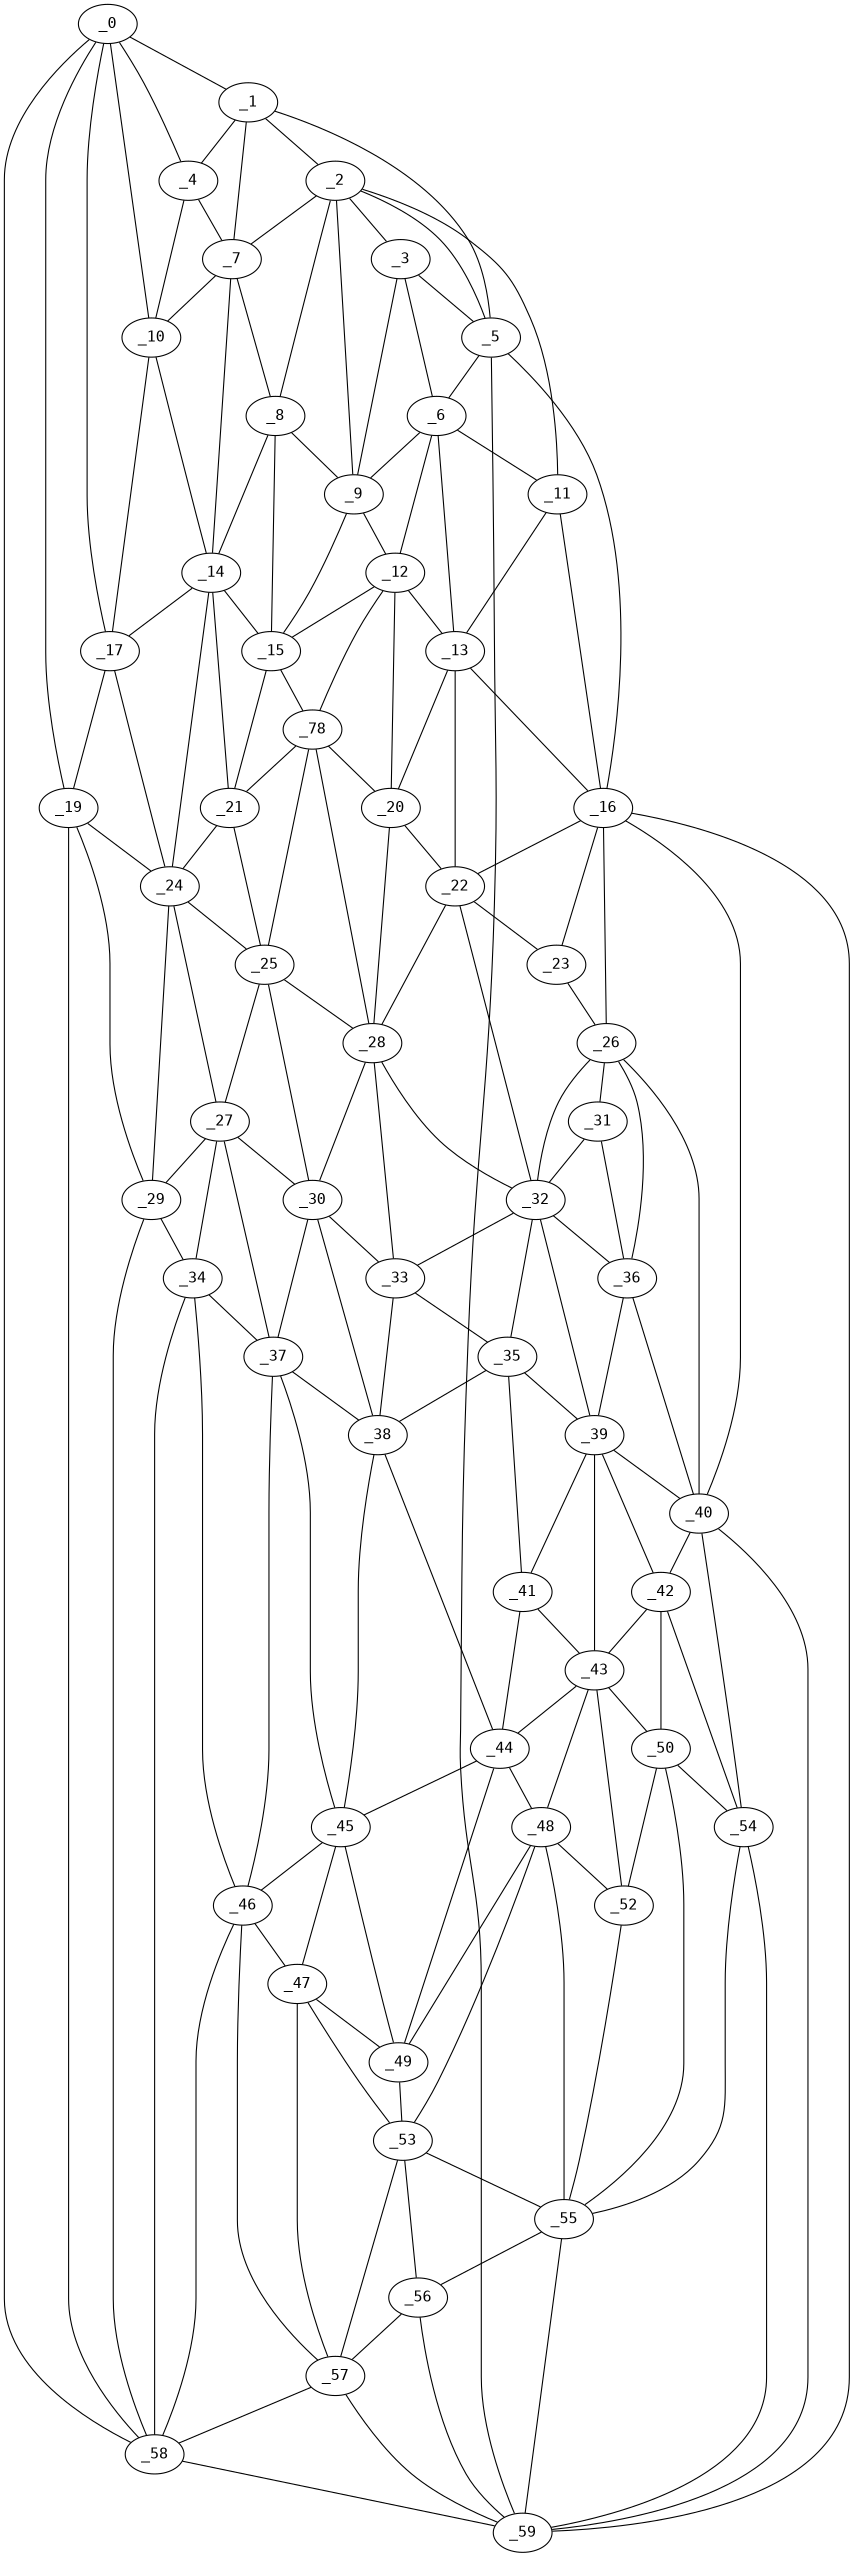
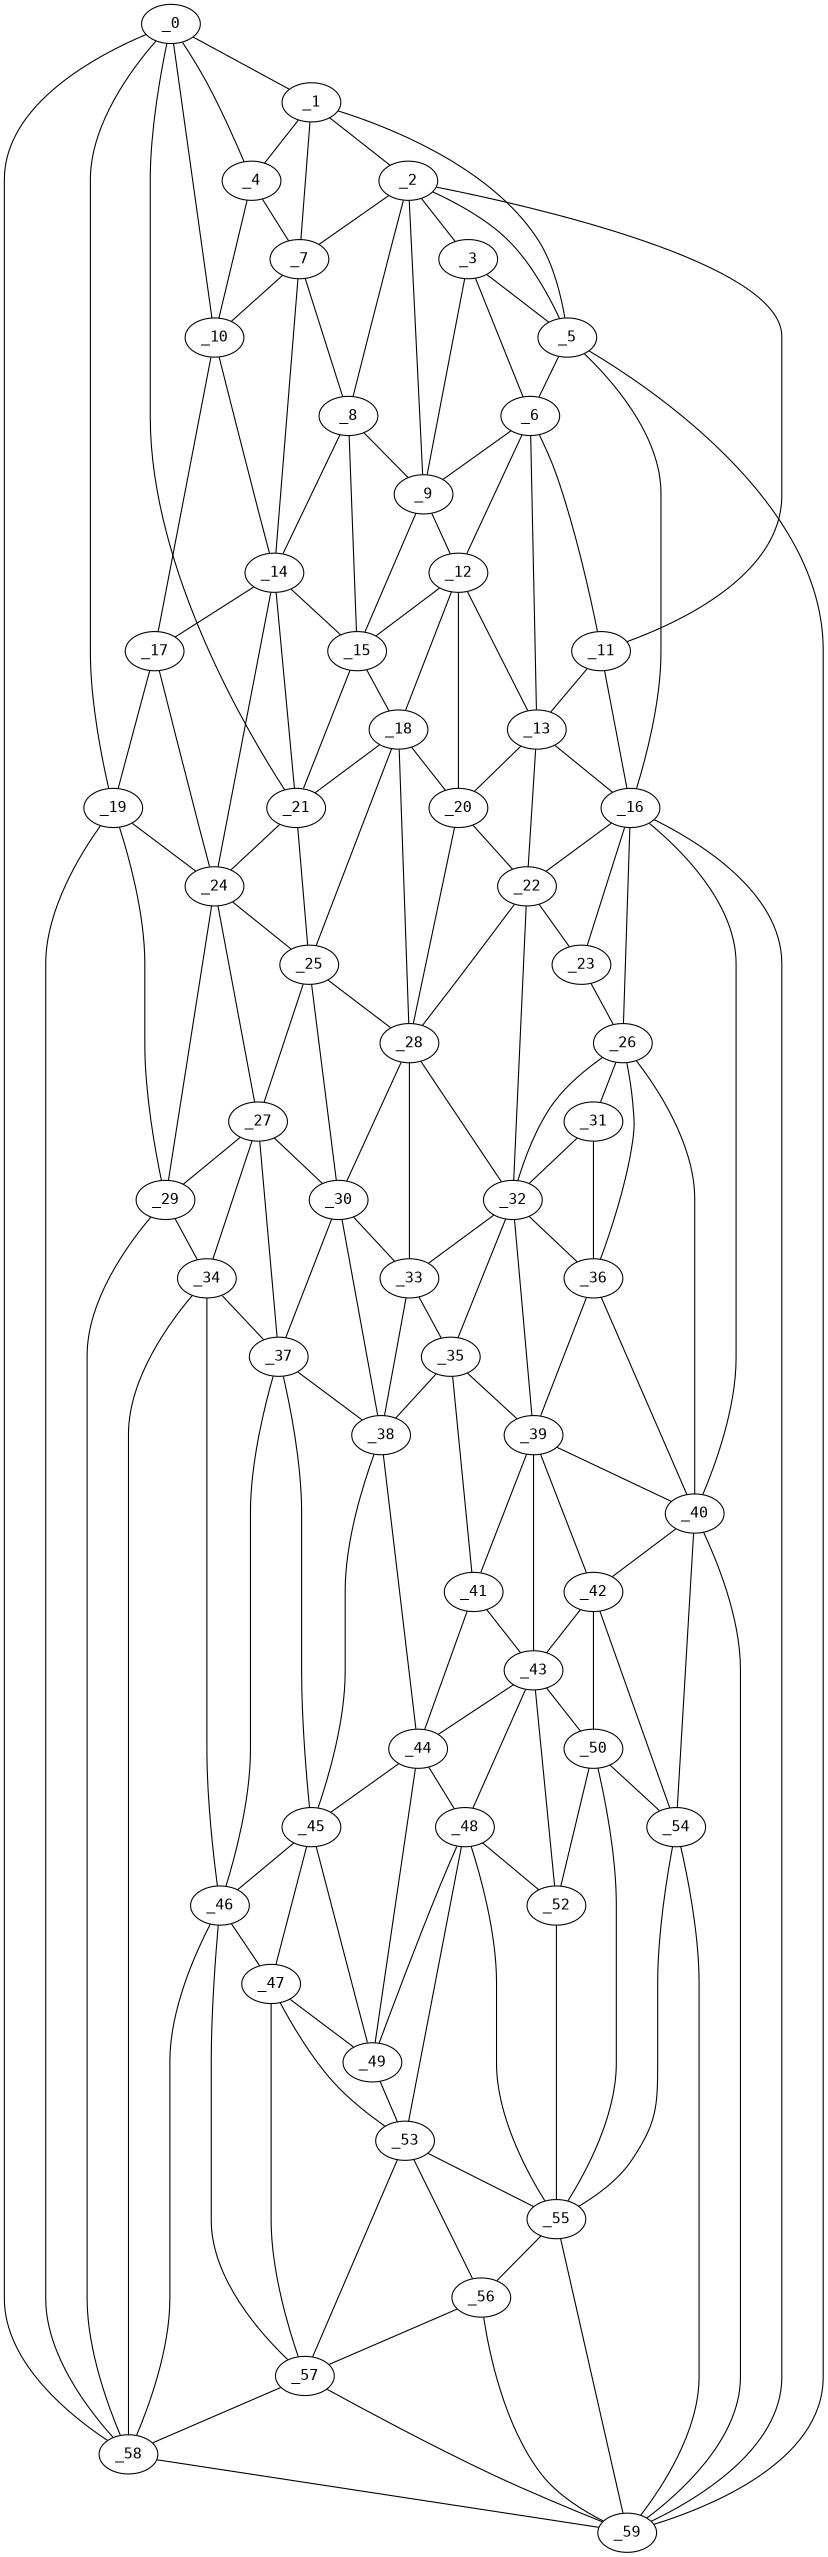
(87, 338) -> (151, 430)
(313, 730) -> (399, 730)
